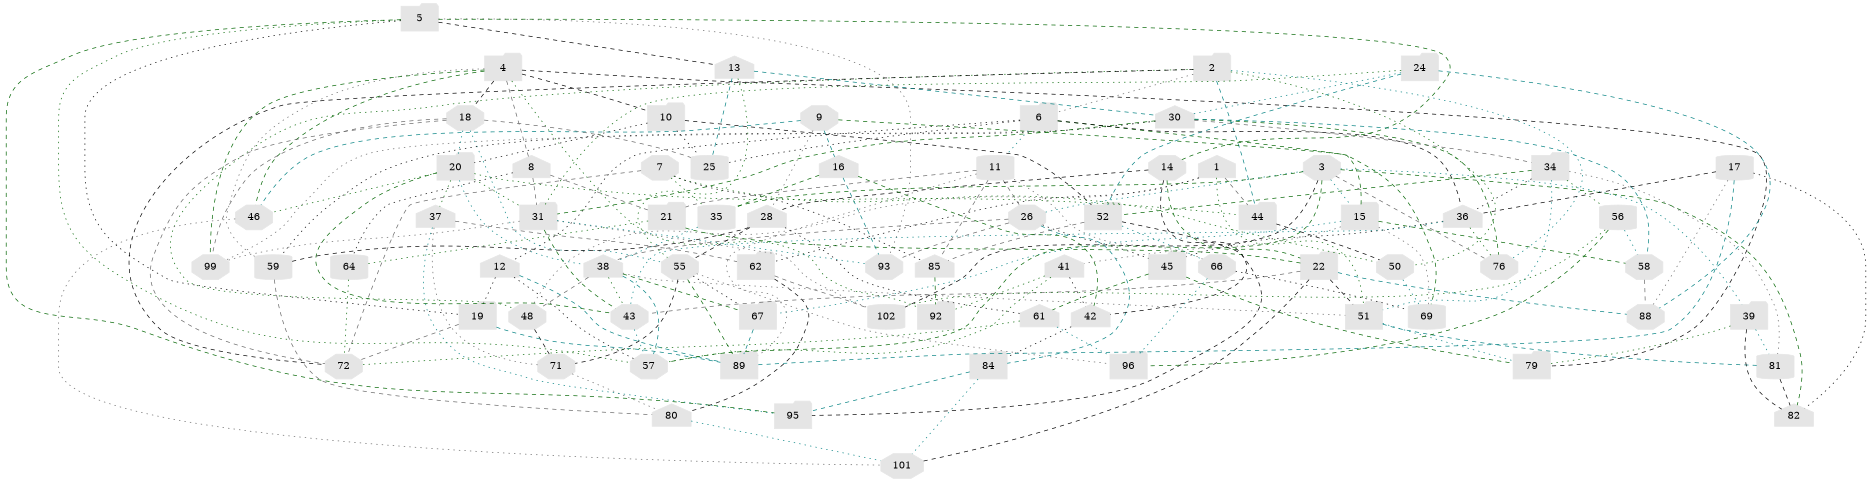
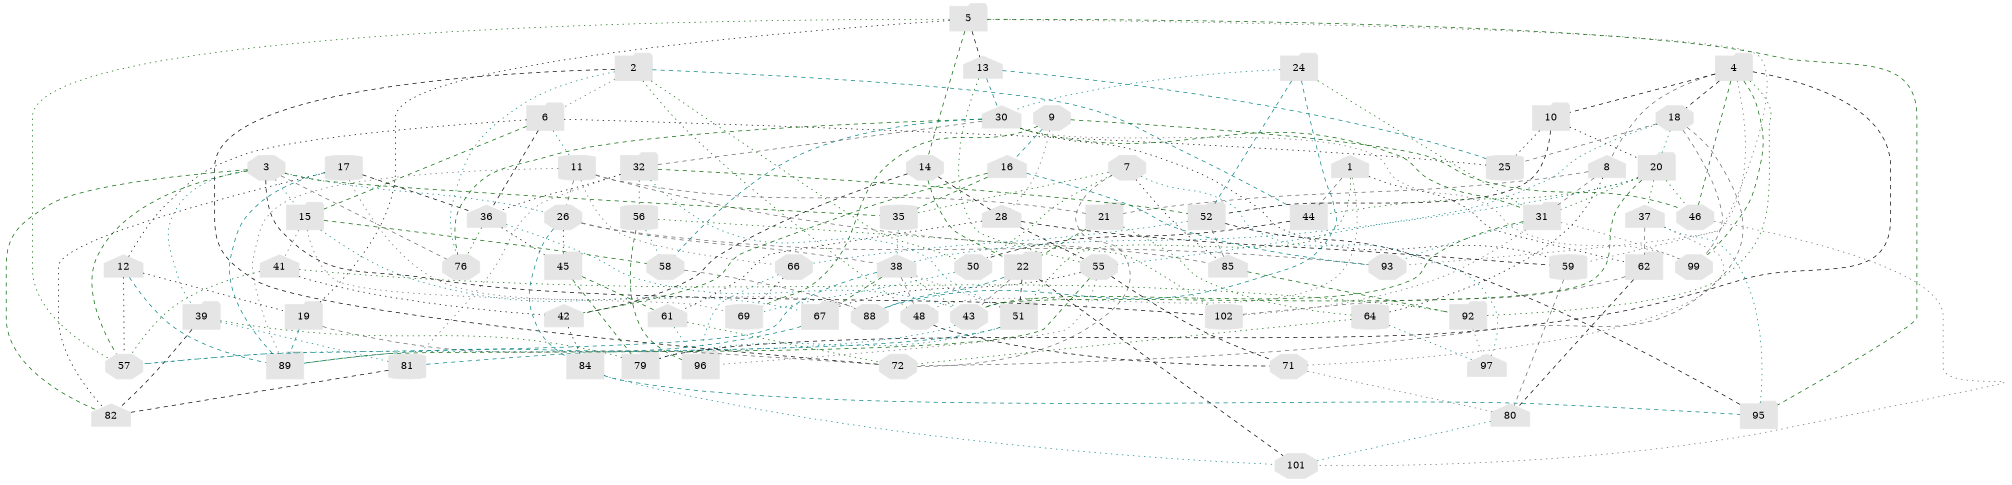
(533, 132) -> (1395, 149)
(1550, 168) -> (639, 168)
none -> (1487, 367)
